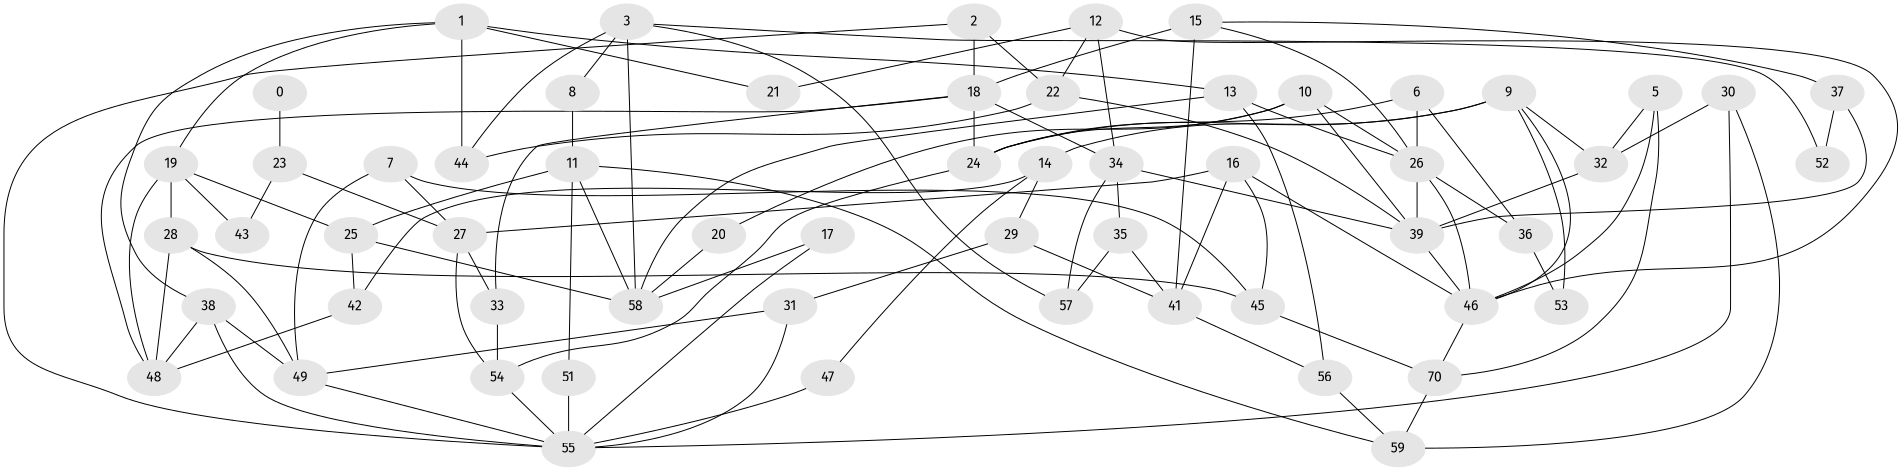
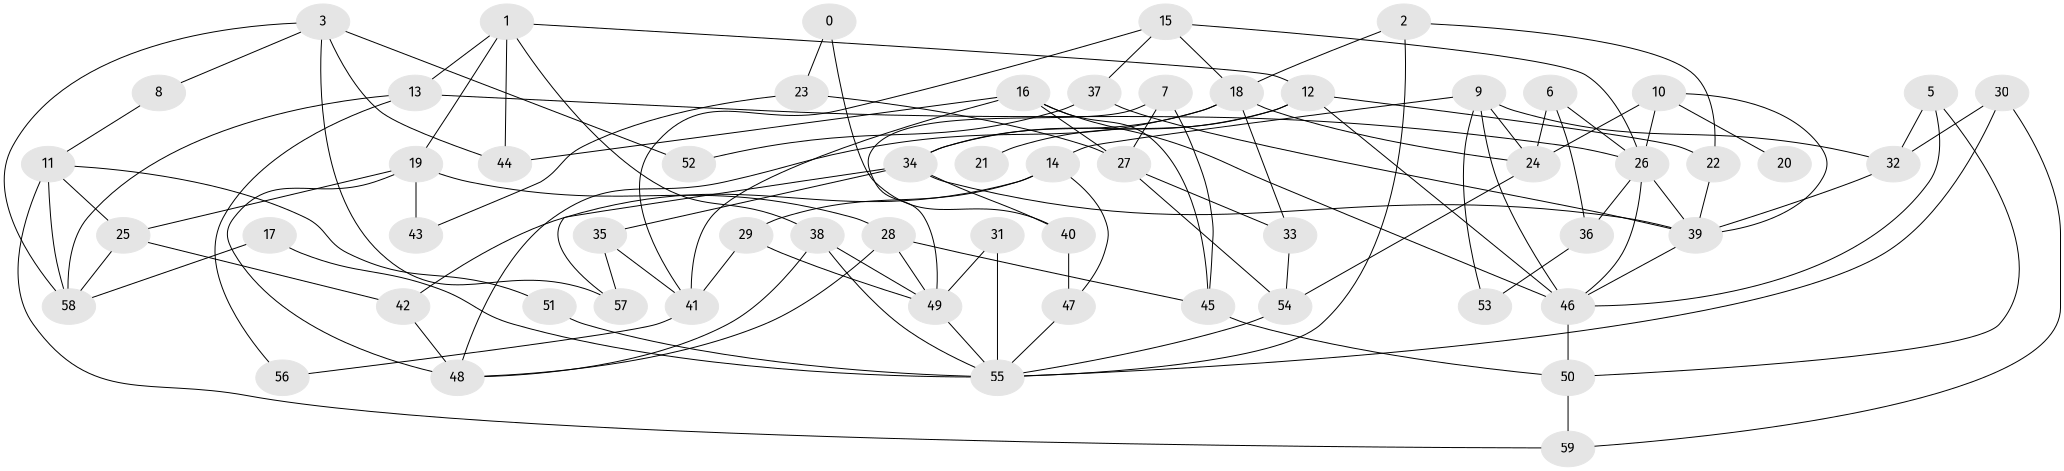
(618, 57) -> (912, 47)
(759, 134) -> (764, 129)
none -> (1069, 235)
(914, 267) -> (835, 273)
(680, 269) -> none
(1435, 378) -> (1568, 378)
(1363, 414) -> none
